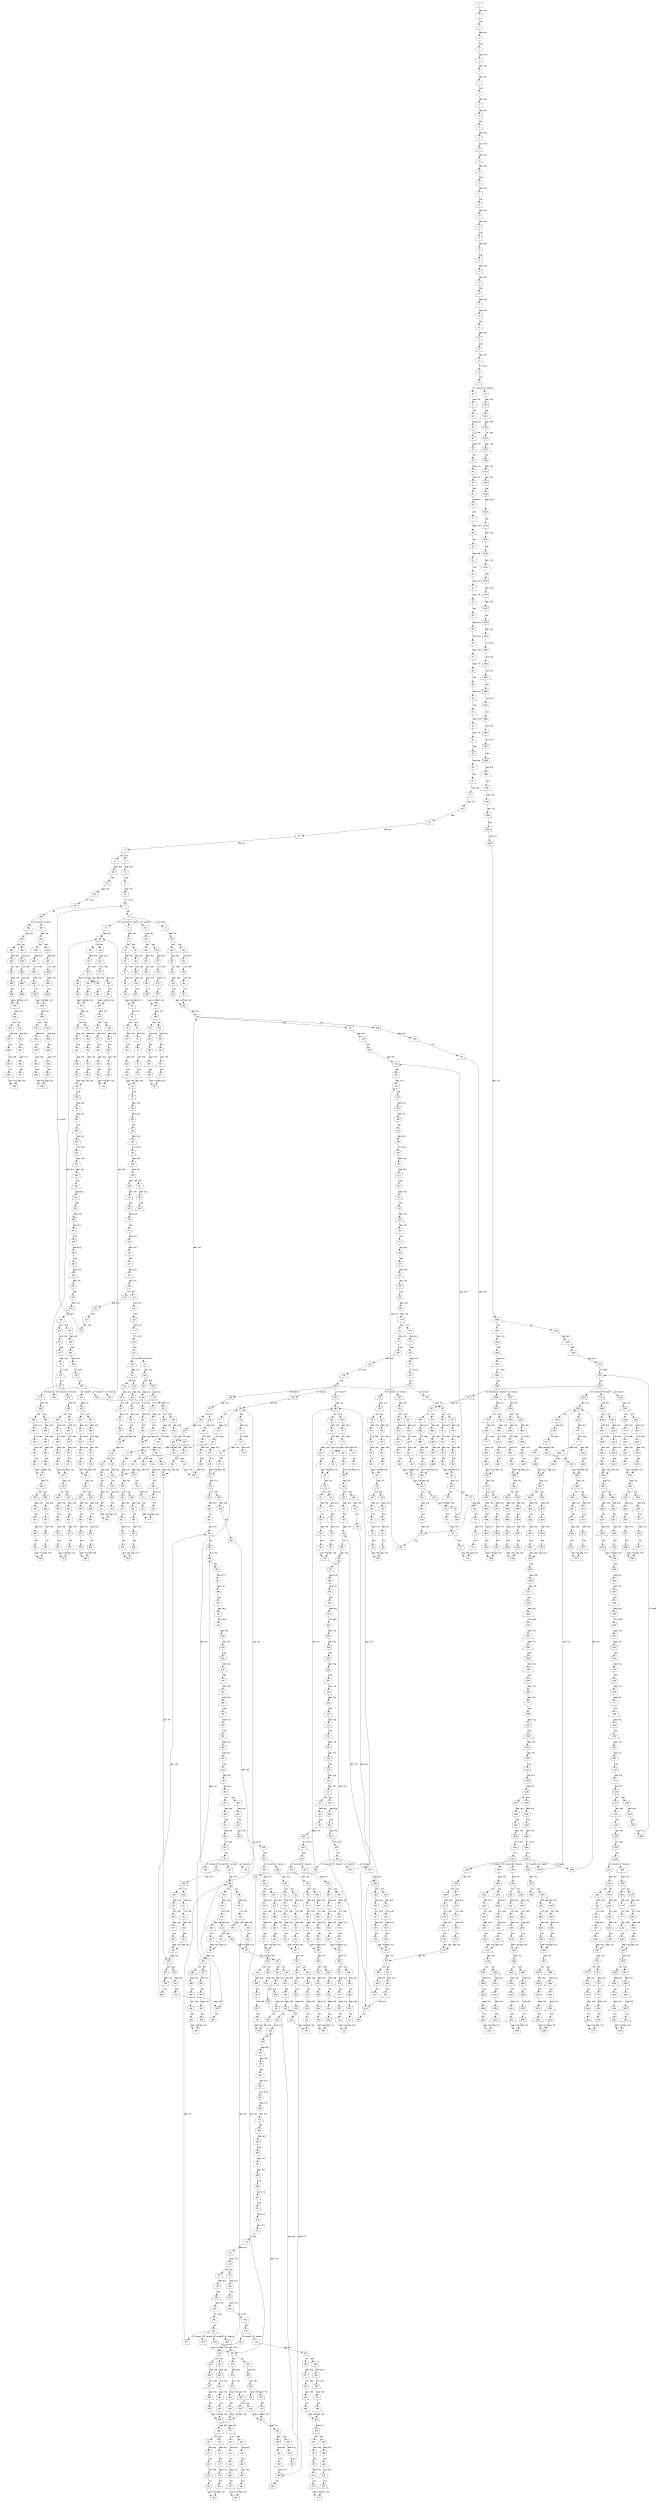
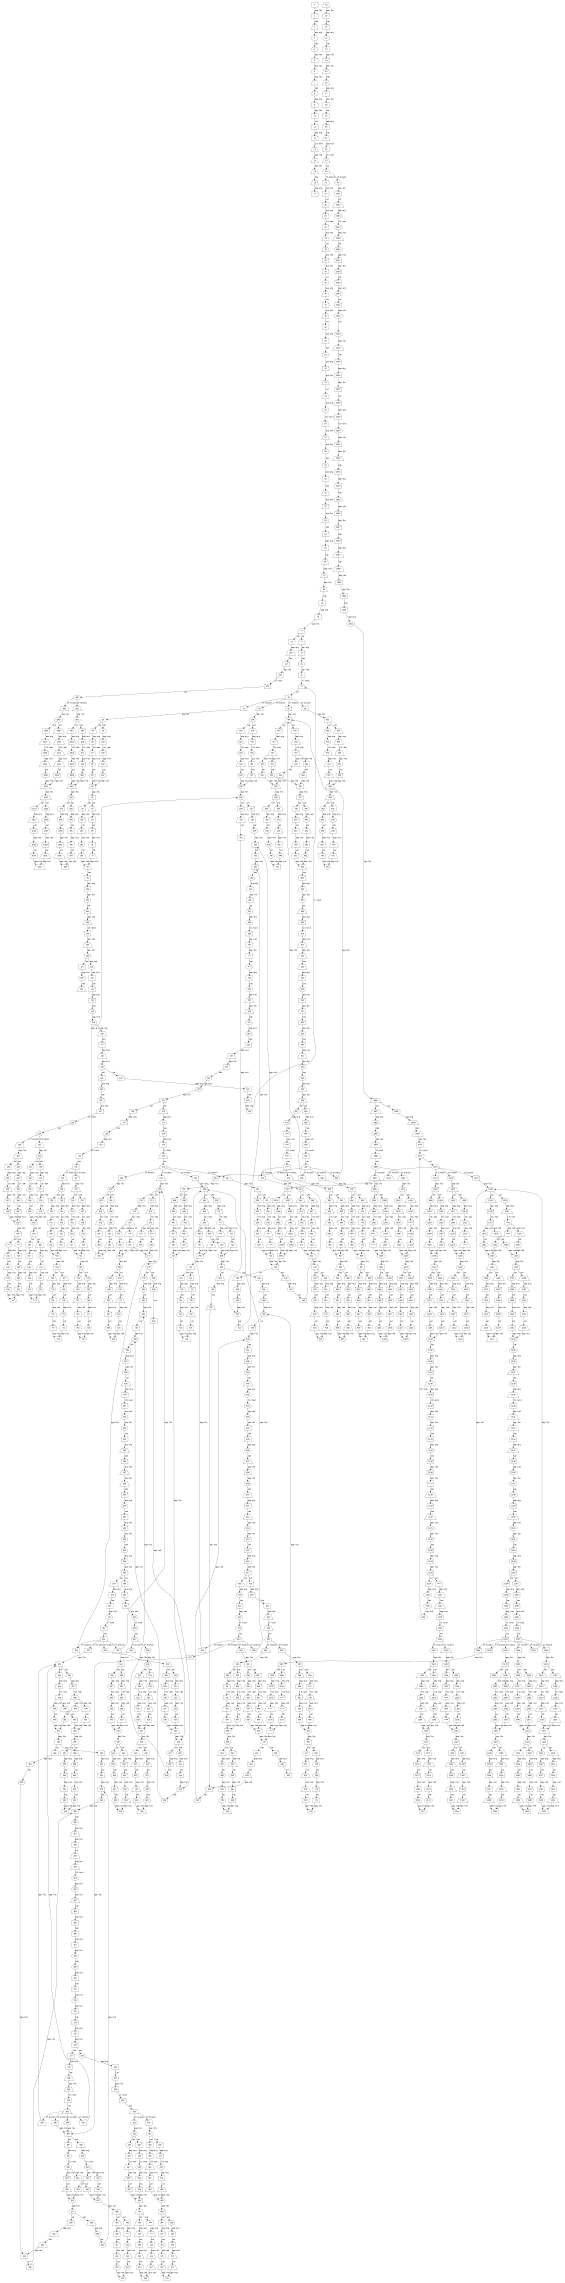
(479, 205) -> none
(156, 1456) -> (119, 1239)
